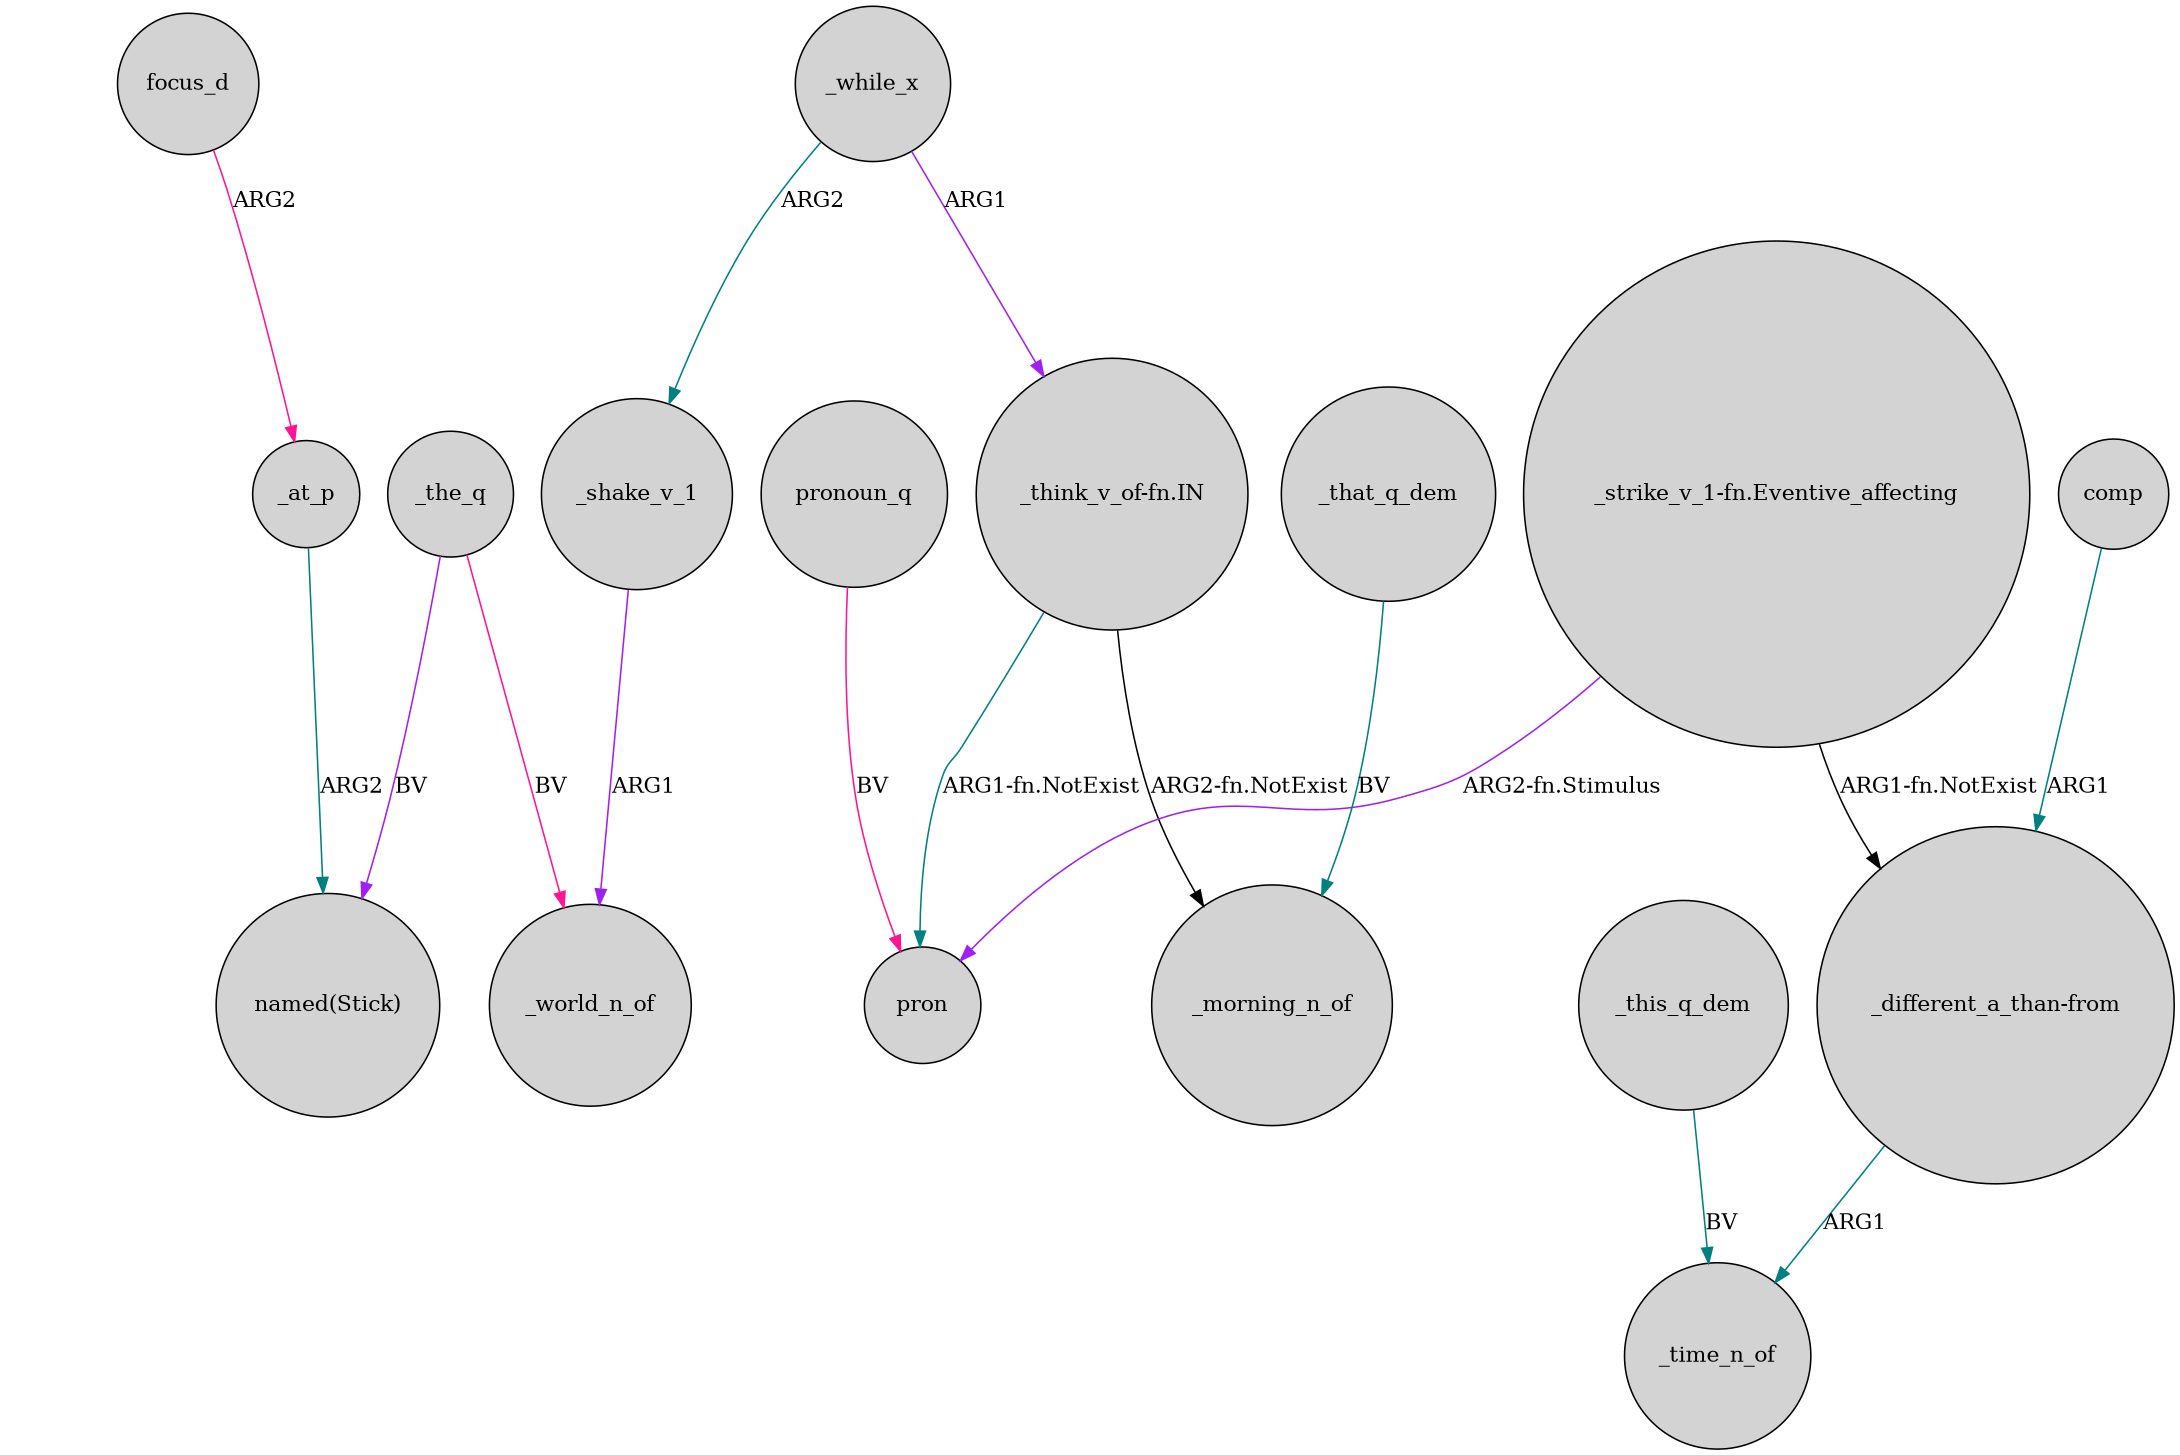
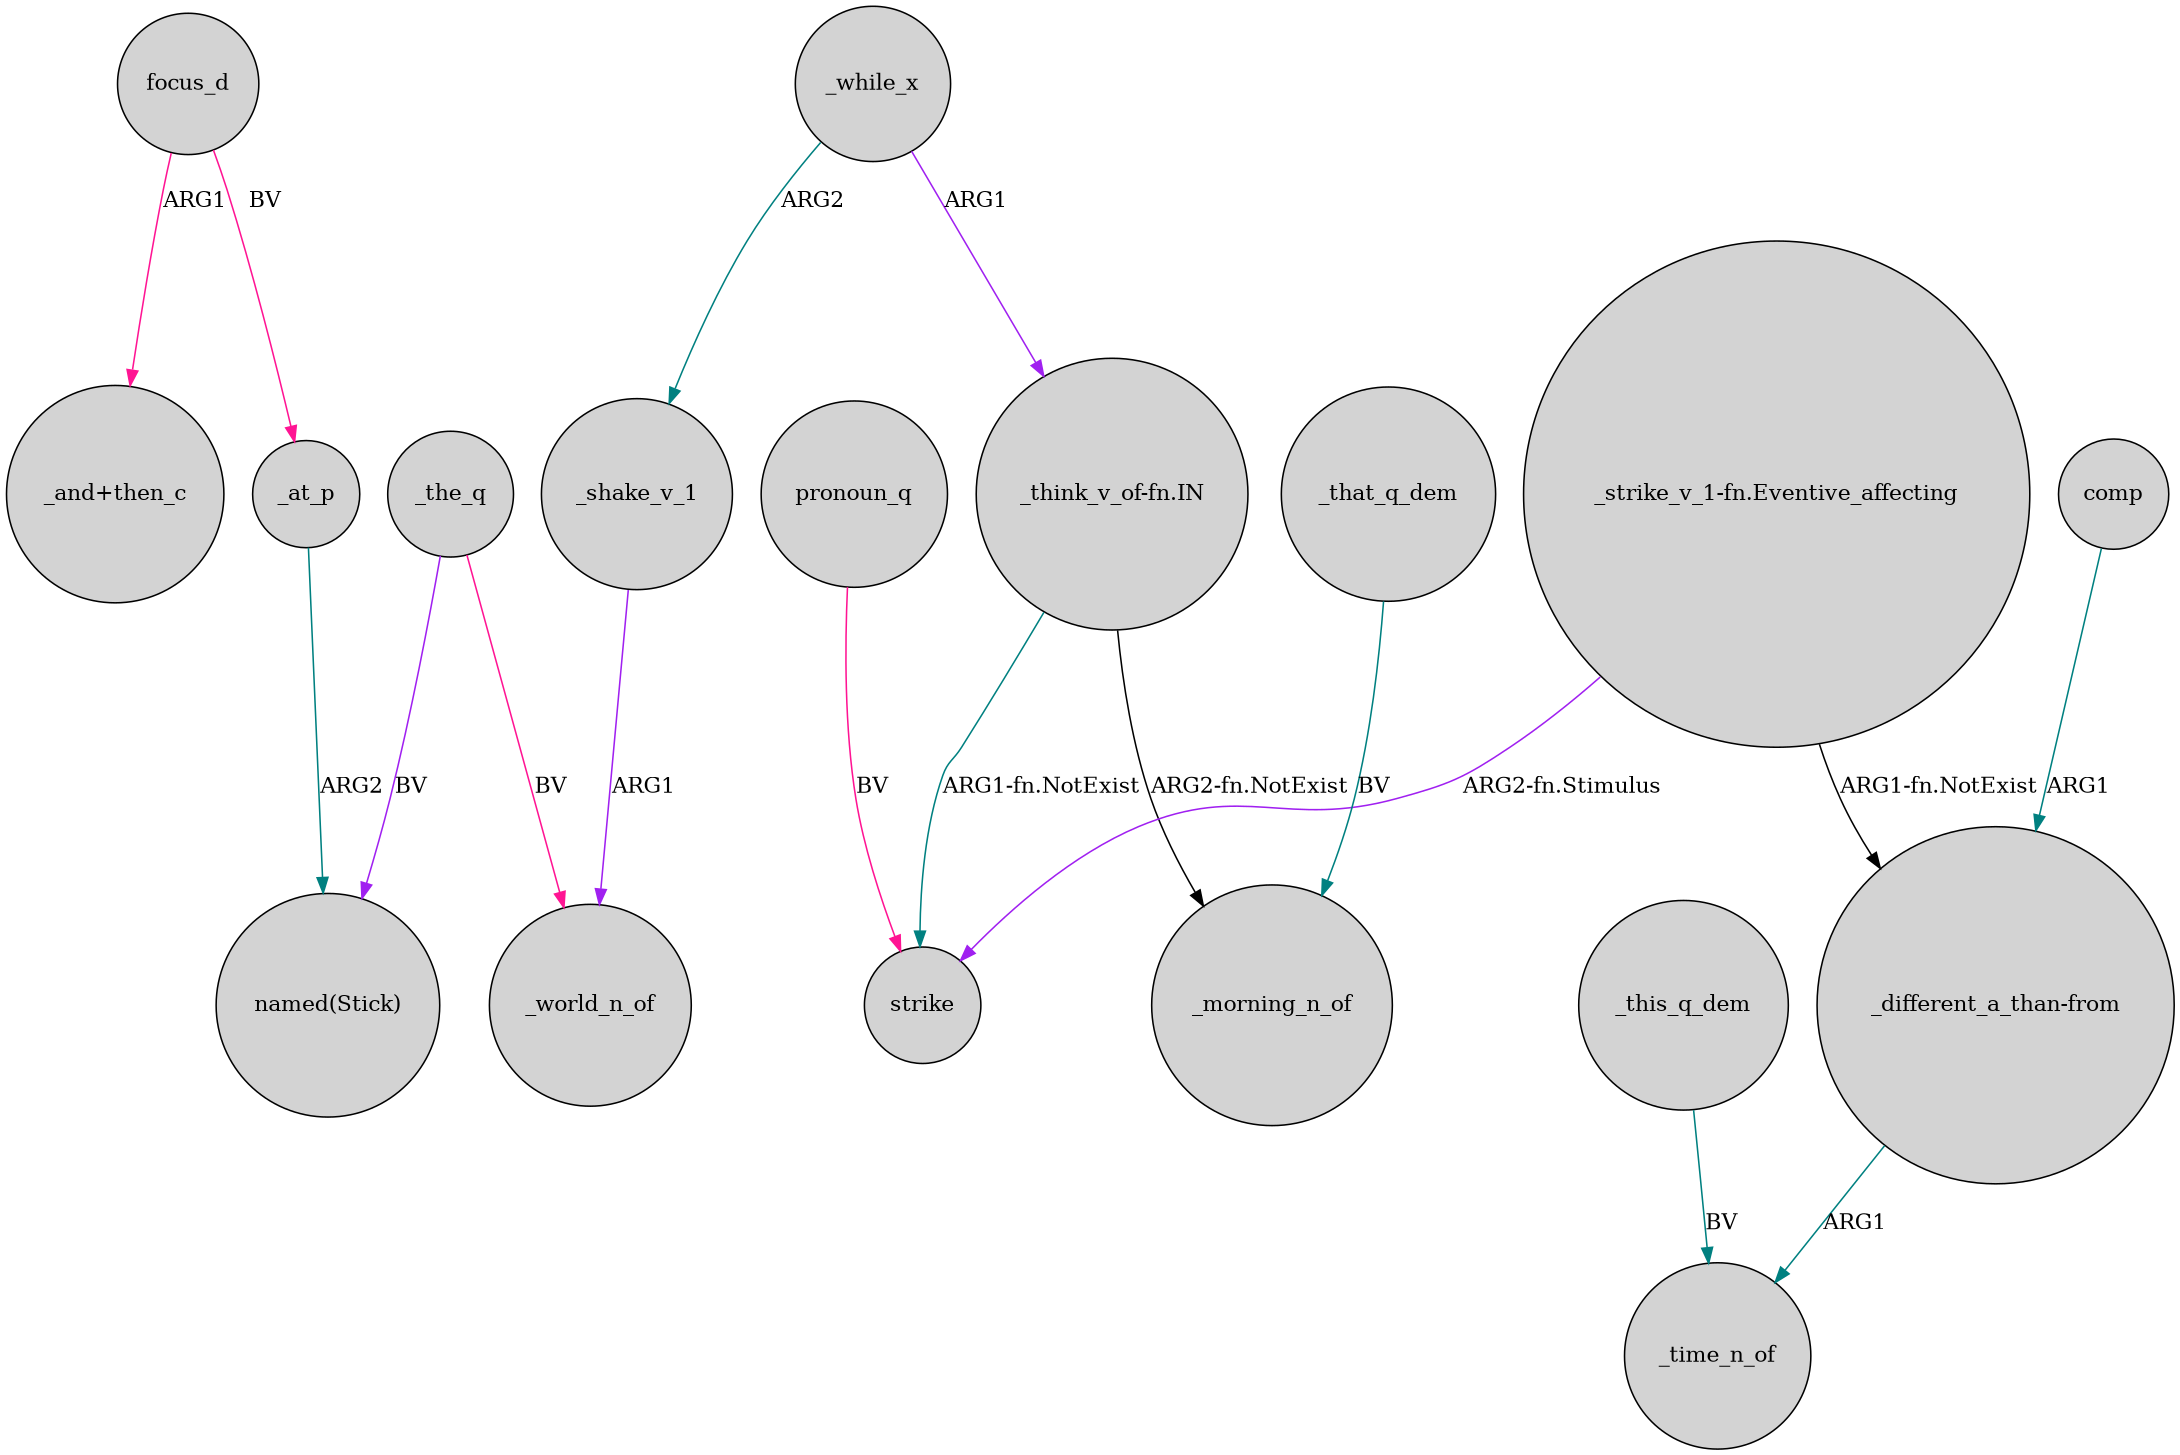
(265, 201) -> (265, 201)
none -> (115, 494)
(923, 1005) -> (923, 1005)
